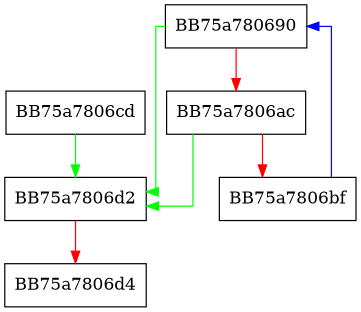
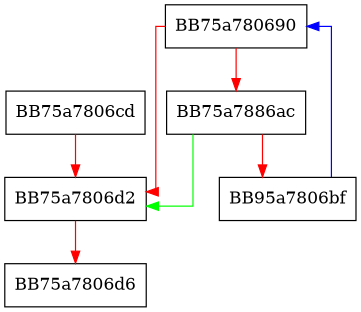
(156, 105) -> (156, 105)
(236, 113) -> (236, 113)
(76, 150) -> (76, 150)
(288, 199) -> (288, 199)
(76, 285) -> (76, 285)
